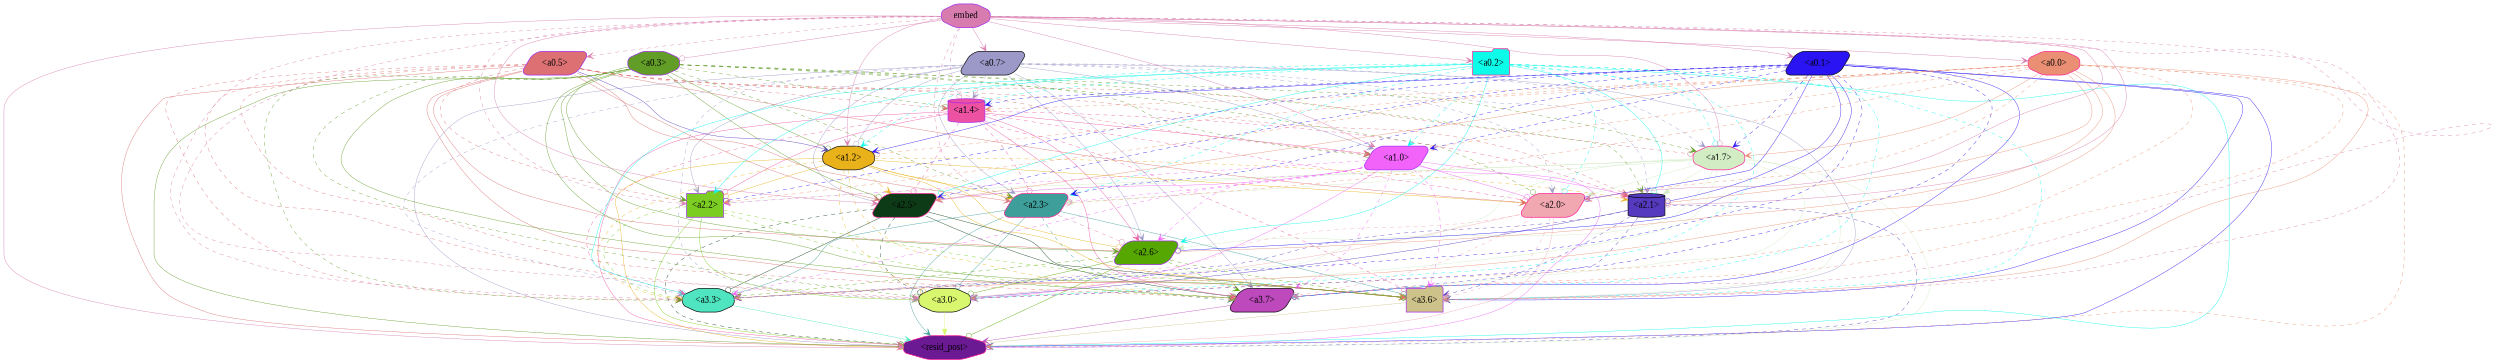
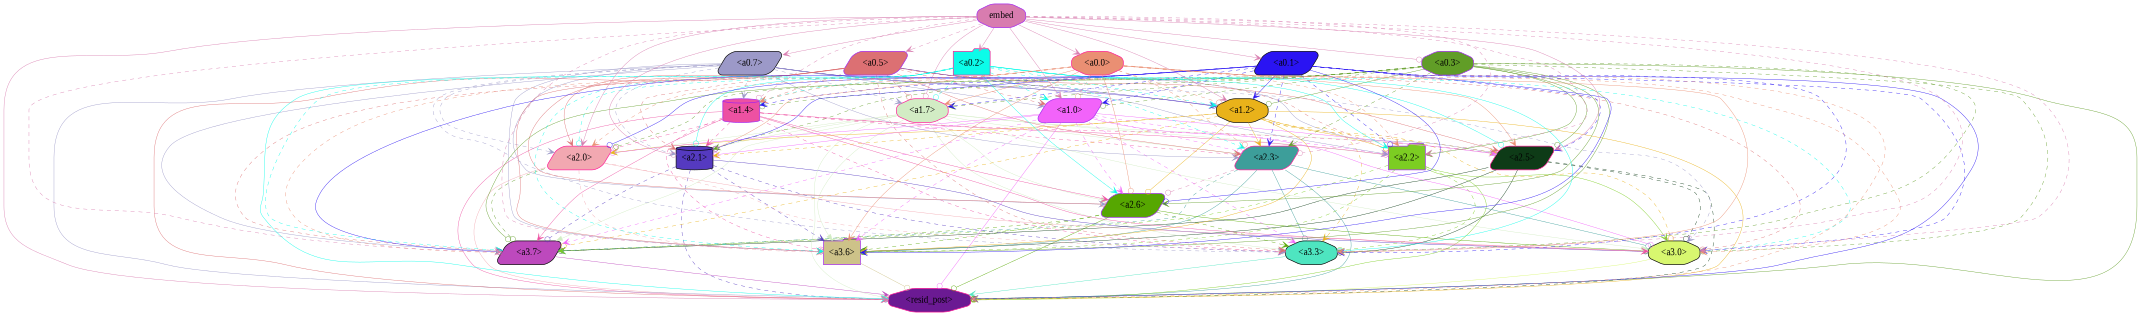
(884, 109) -> (993, 87)
(1099, 125) -> (975, 182)
(1473, 249) -> (495, 193)
